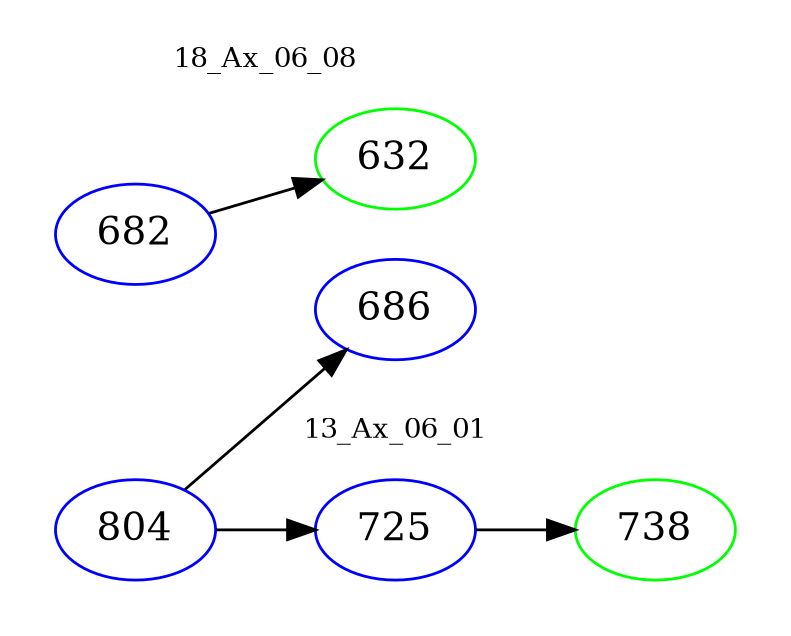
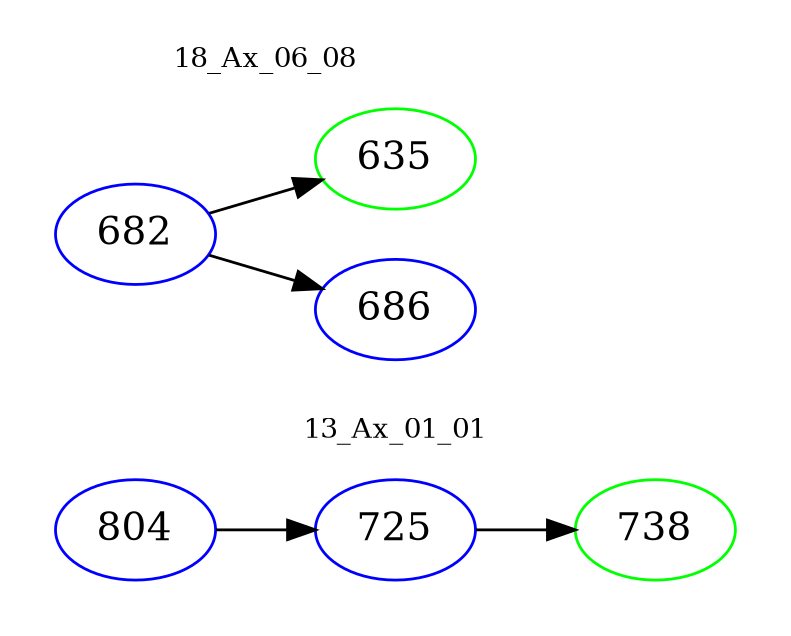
(395, 159) -> (395, 159)
(255, 429) -> (252, 268)
(395, 431) -> (395, 431)
